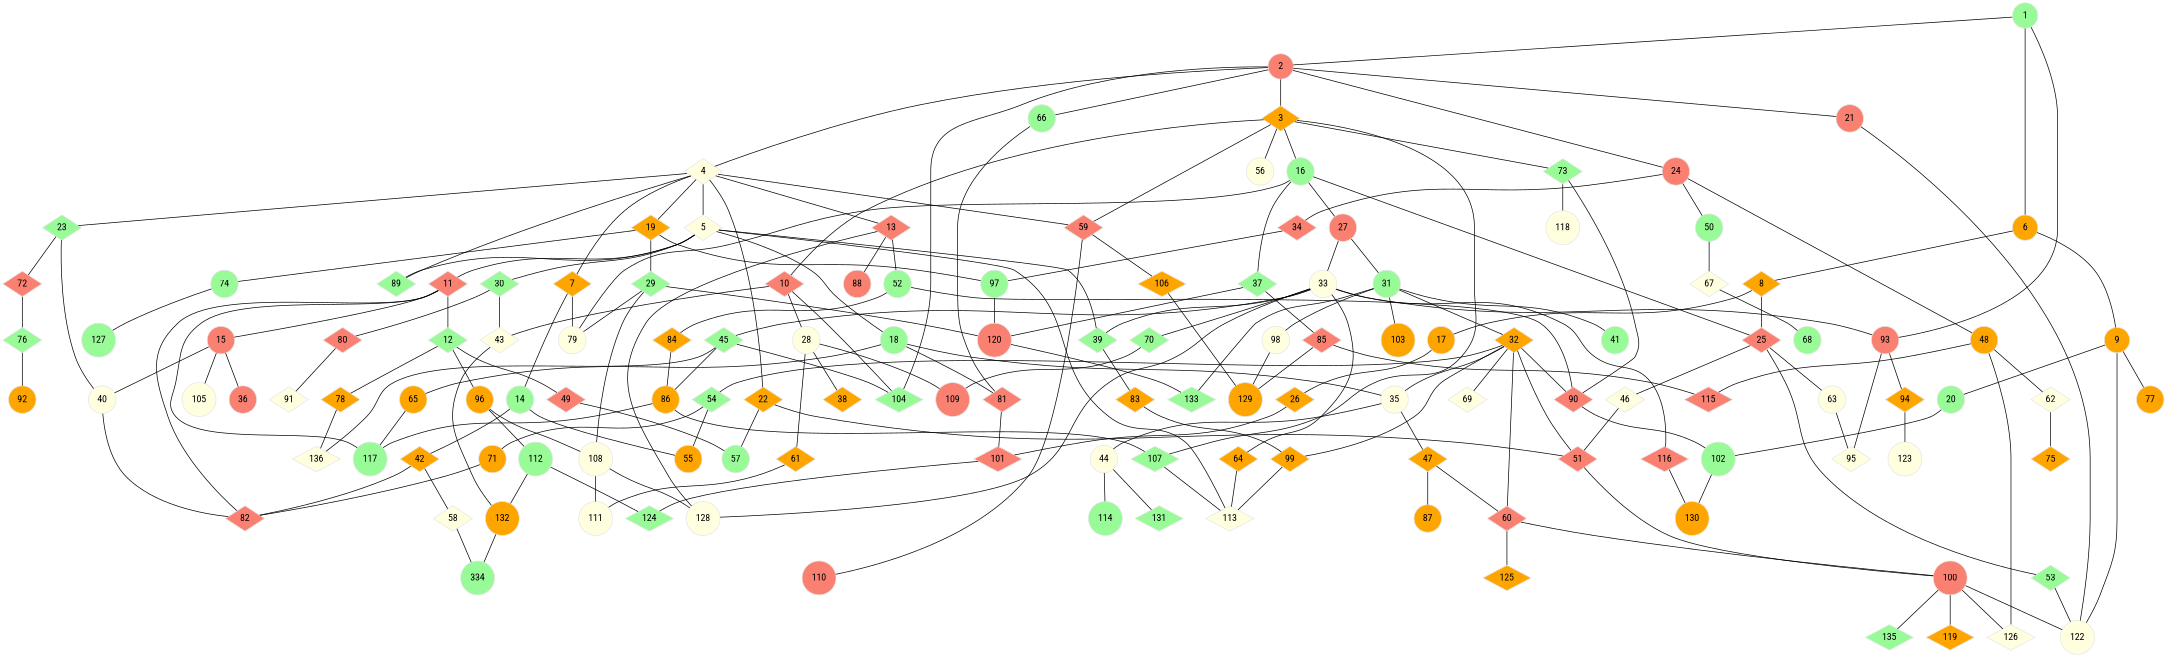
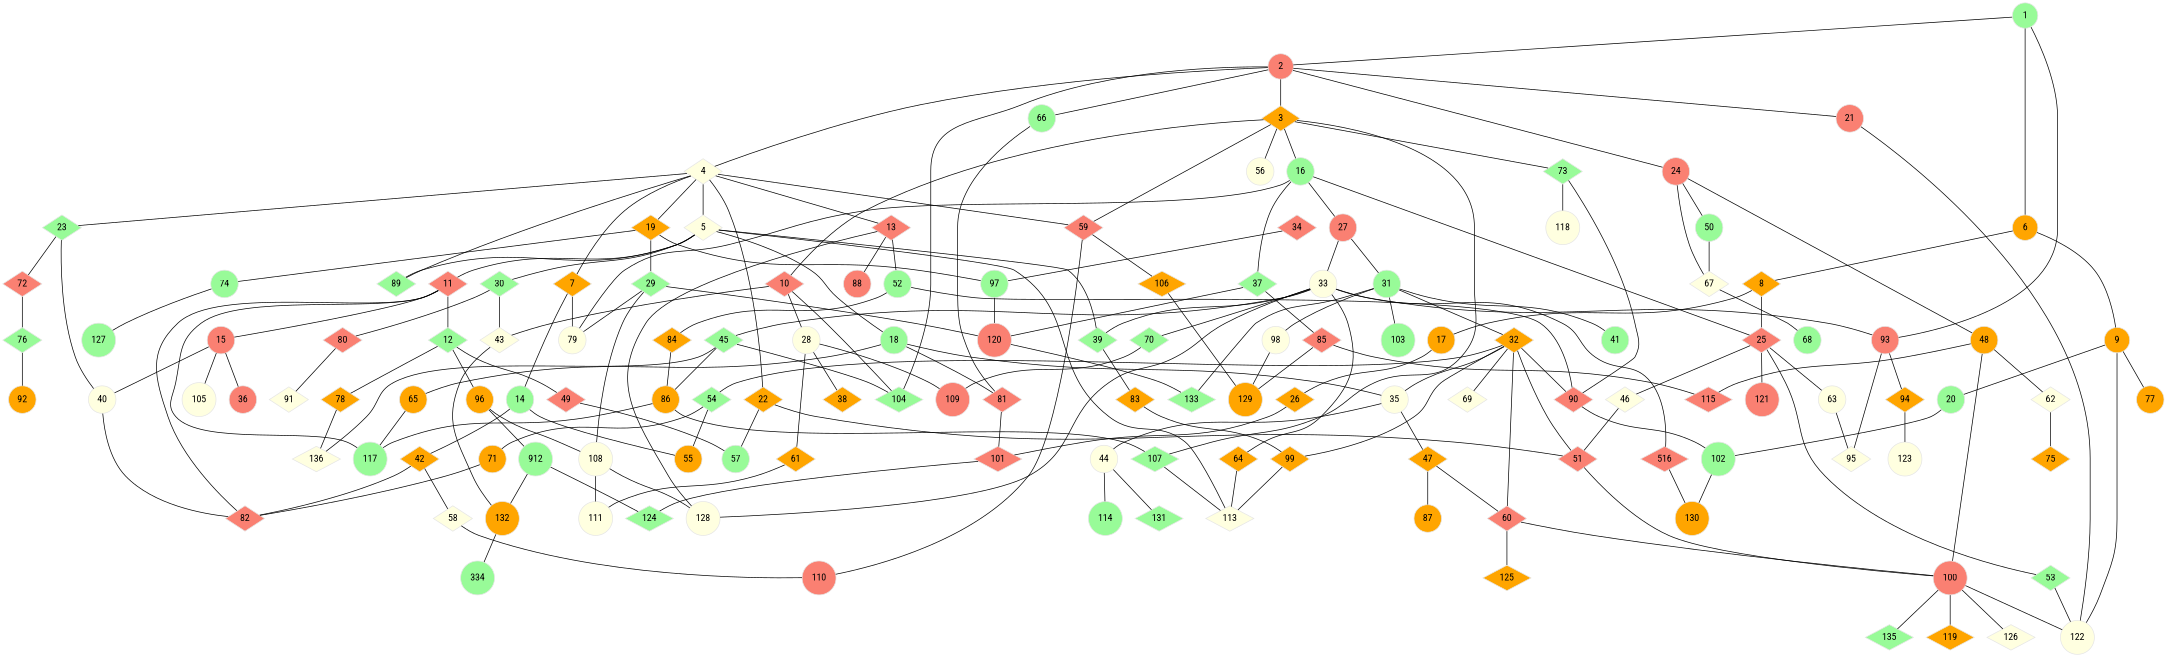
(1482, 190) -> (1685, 231)
(1398, 340) -> (1398, 340)
none -> (1762, 400)
(536, 459) -> (536, 459)
(1665, 459) -> (1665, 459)
(2011, 487) -> (1967, 457)
(464, 545) -> (629, 568)
